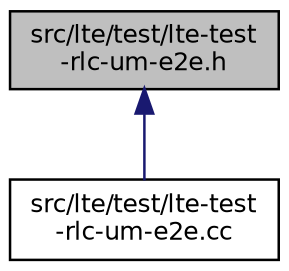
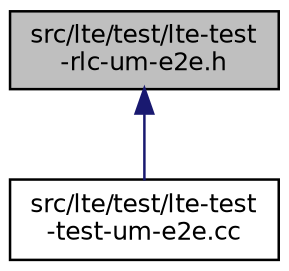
(144, 220) -> (144, 220)
